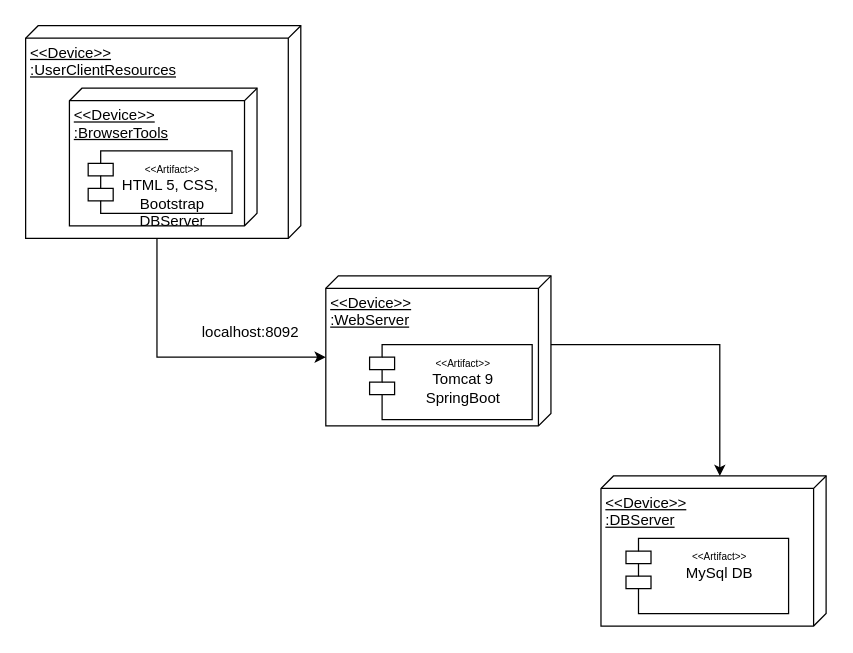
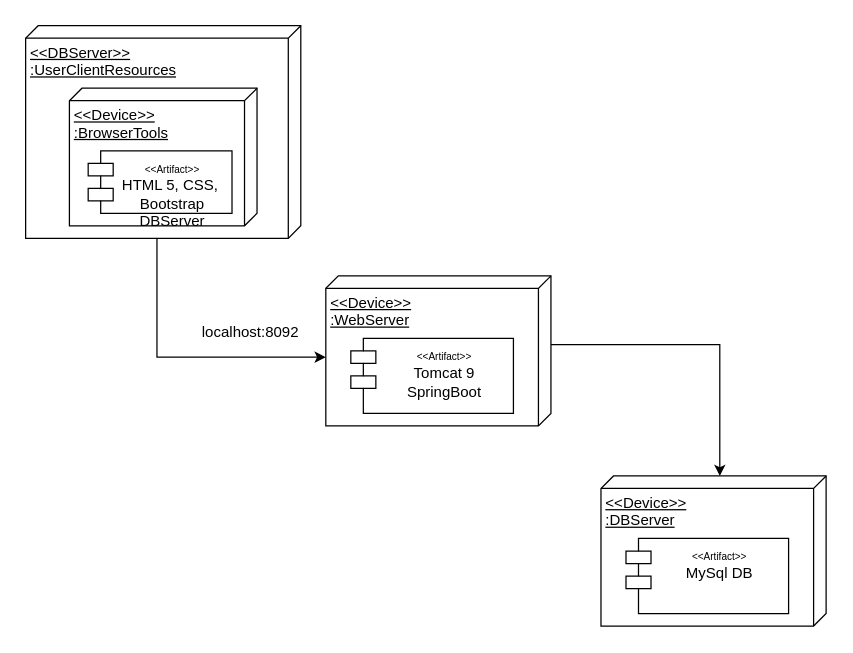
(109, 62) -> (109, 62)
(451, 382) -> (432, 376)
